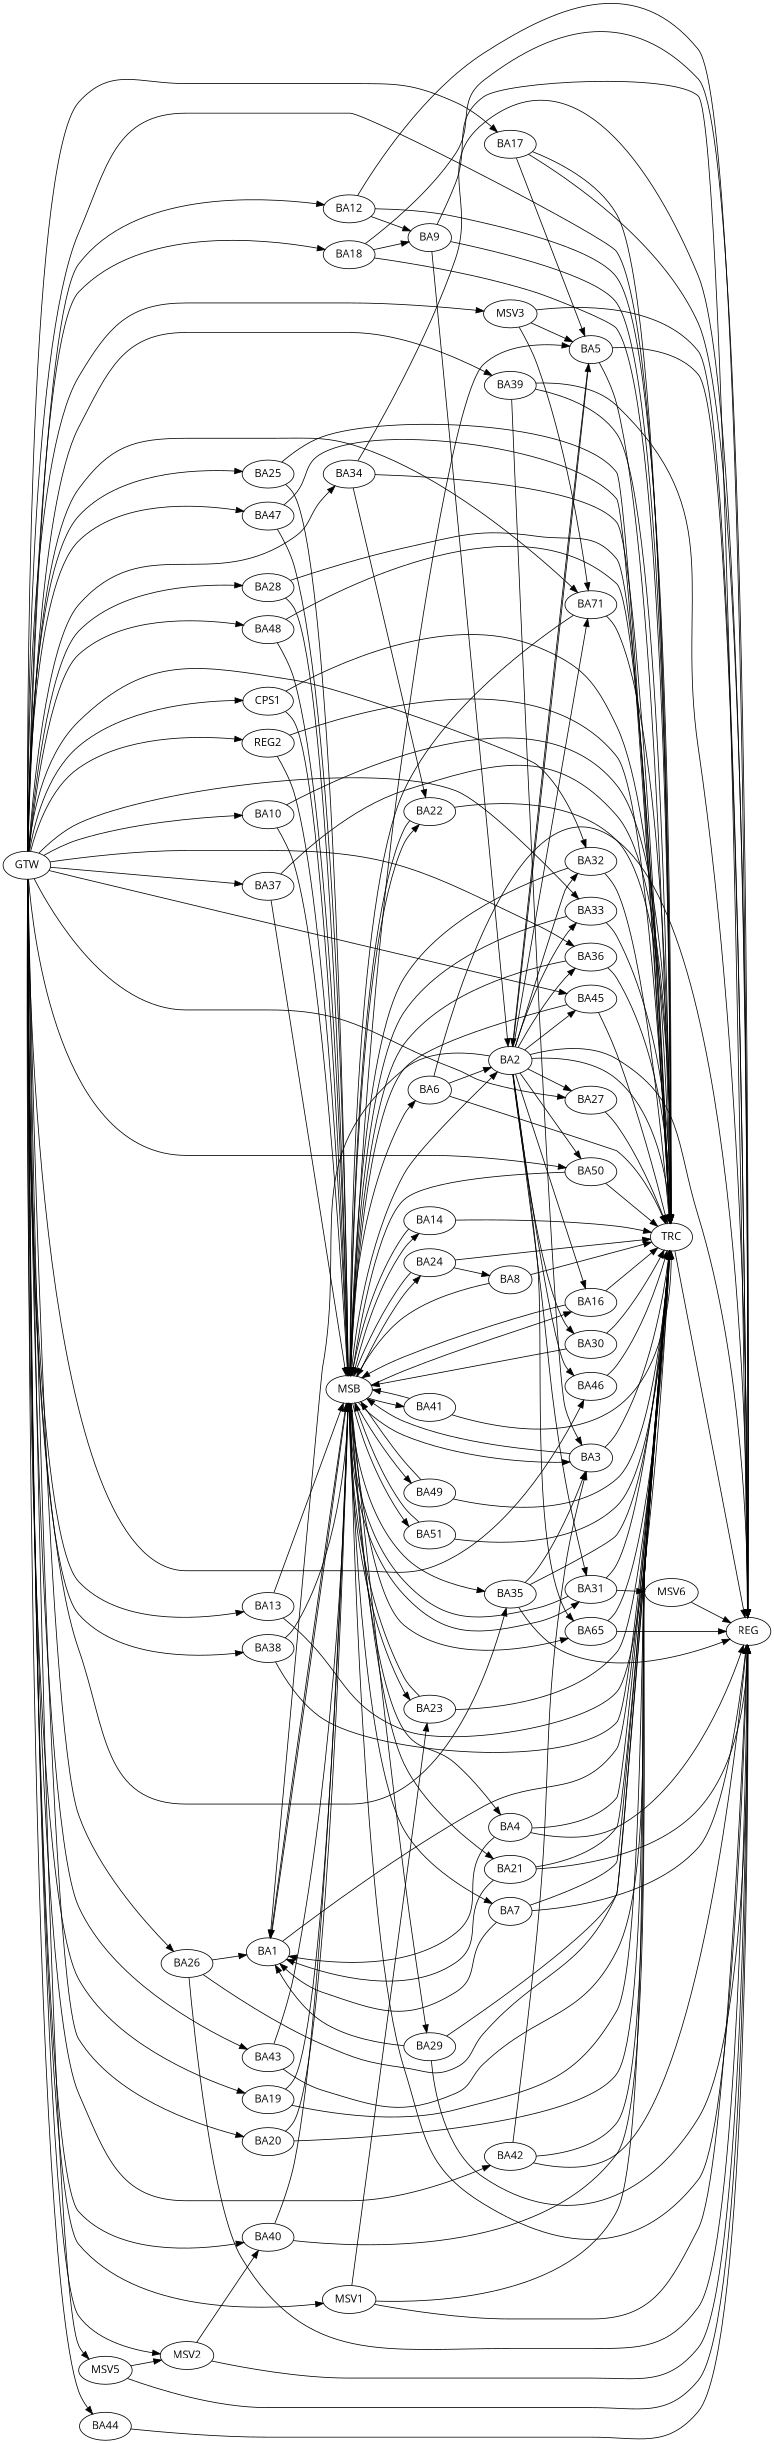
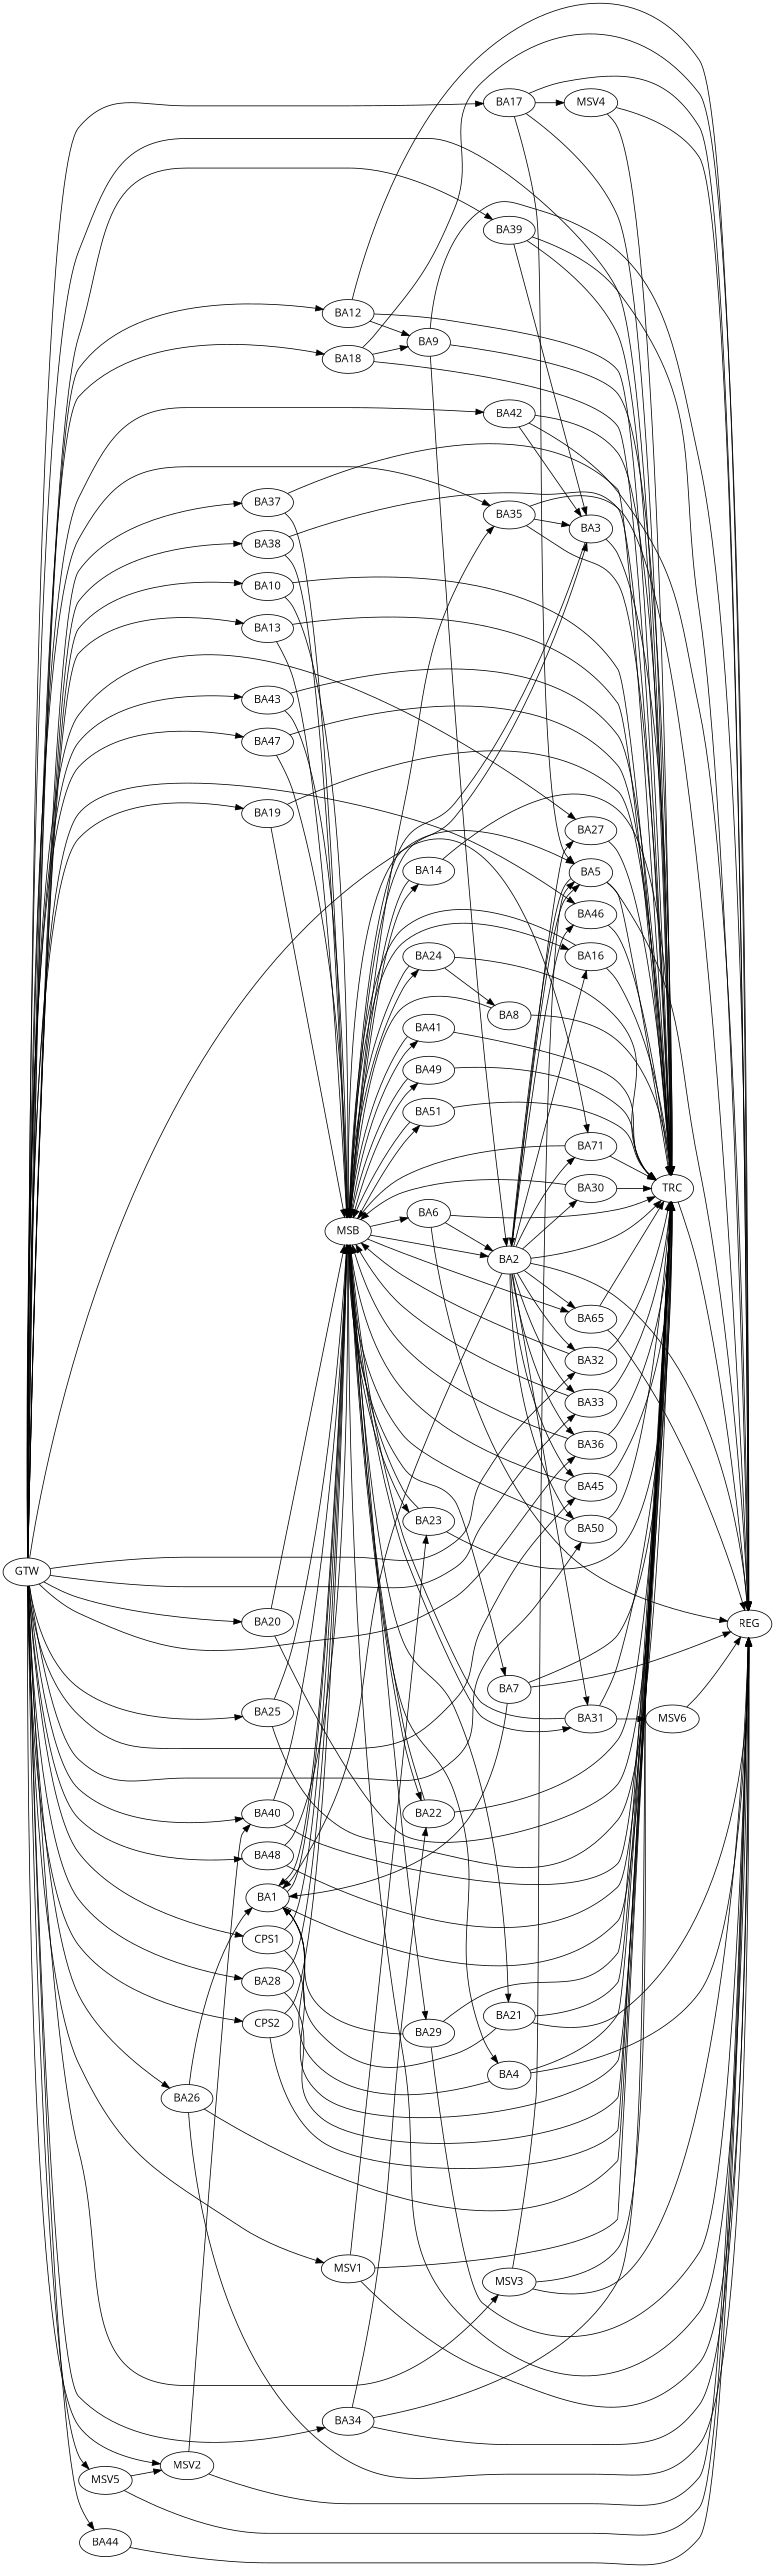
none -> (591, 103)
(563, 452) -> (645, 1776)
(268, 743) -> (268, 2024)
